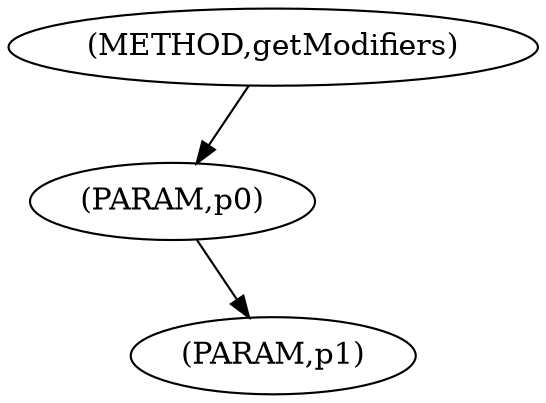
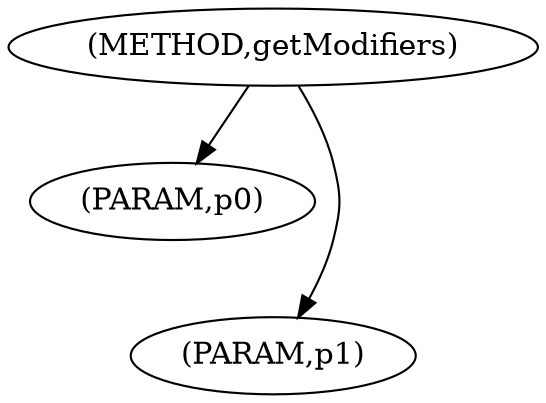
(217, 270) -> (339, 191)
